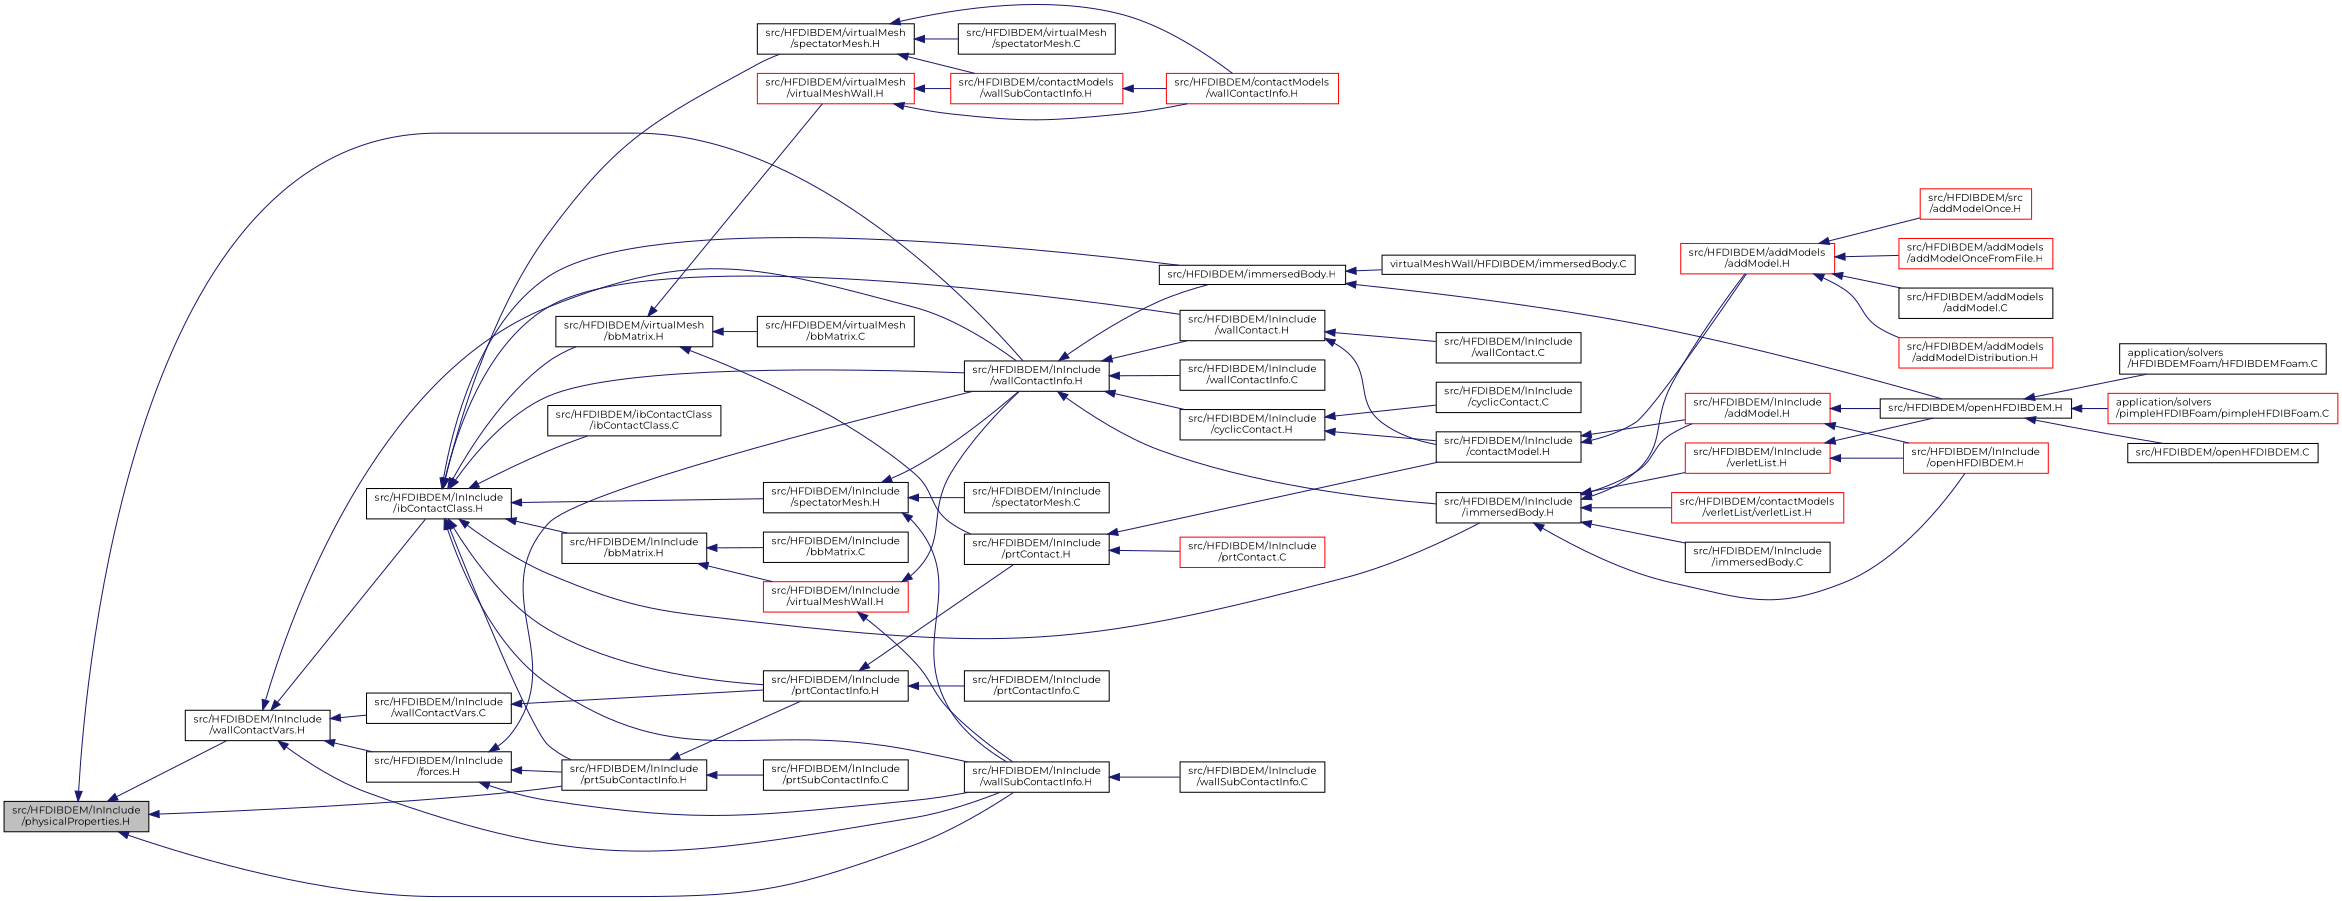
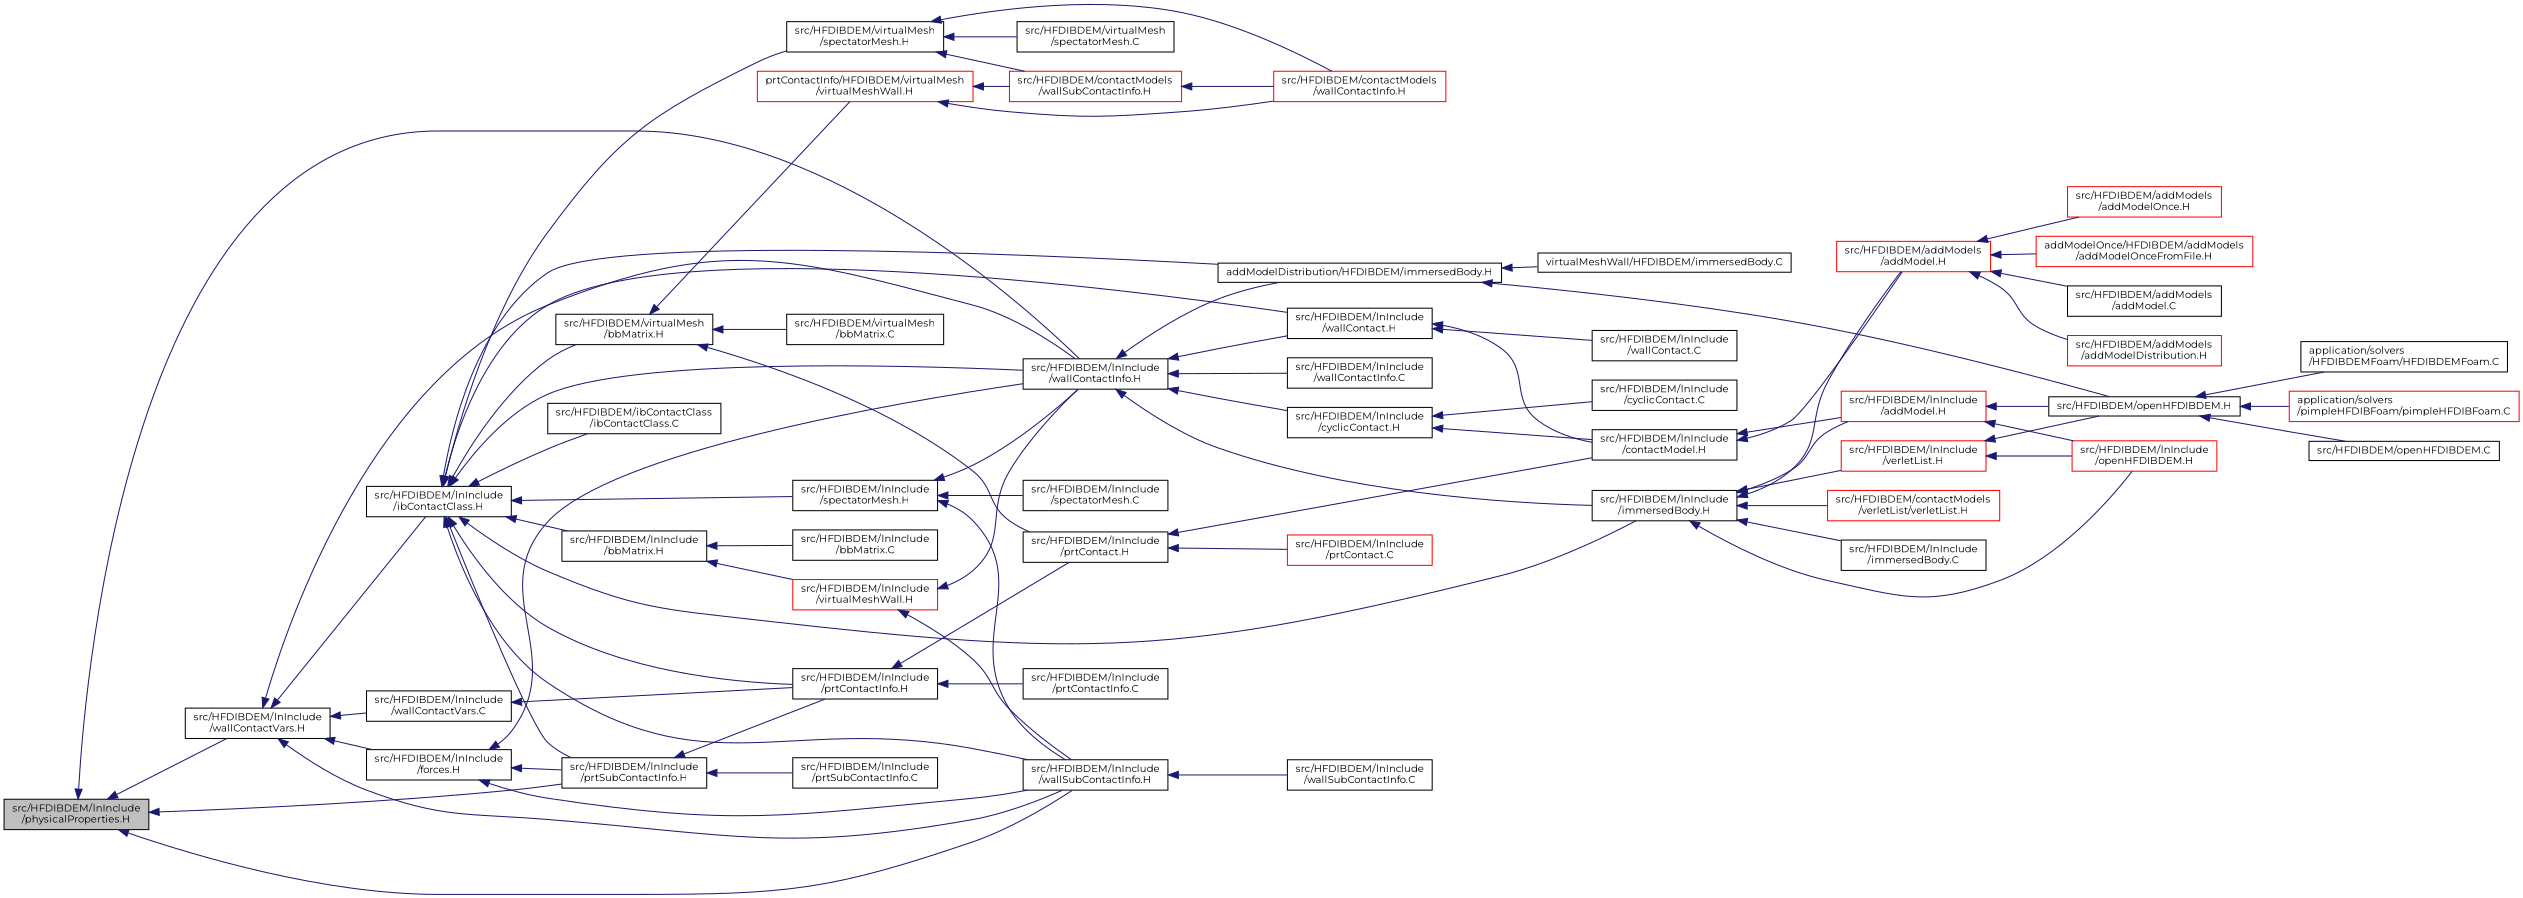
(836, 89) -> (865, 86)
(1976, 204) -> (2144, 202)
(1976, 254) -> (2144, 251)
(1252, 275) -> (1360, 273)
